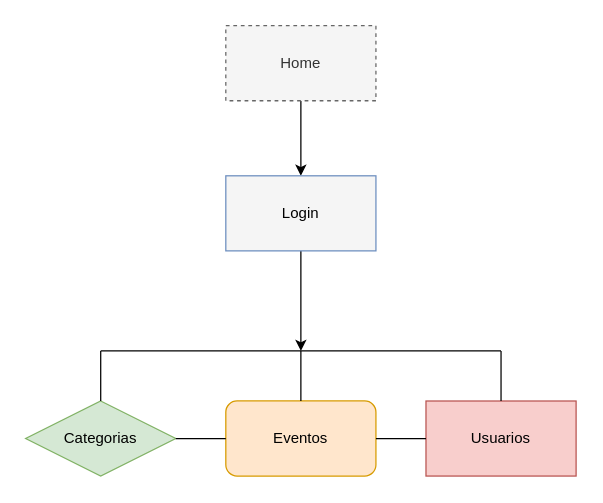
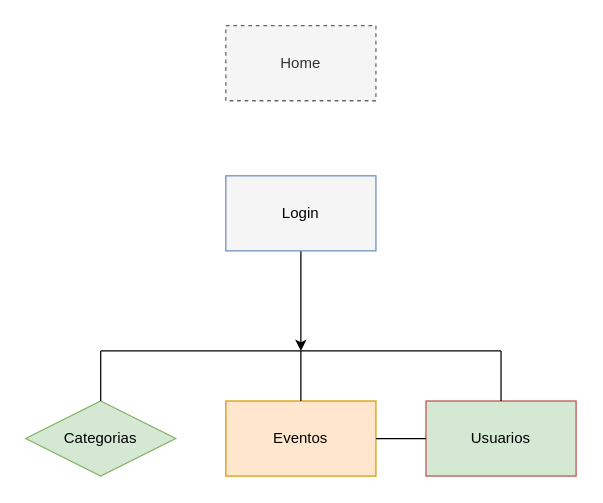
(301, 134) -> none
(201, 438) -> none
(301, 438) -> (301, 438)
(501, 438) -> (501, 438)
